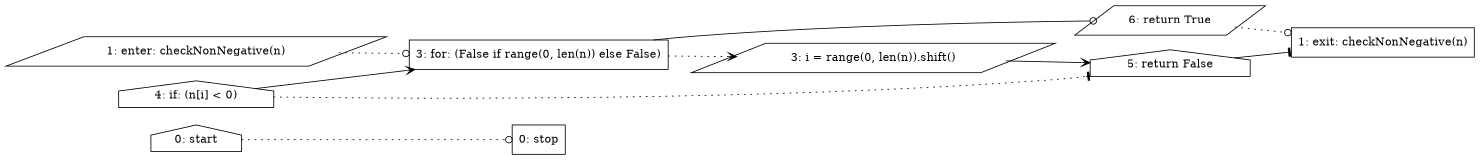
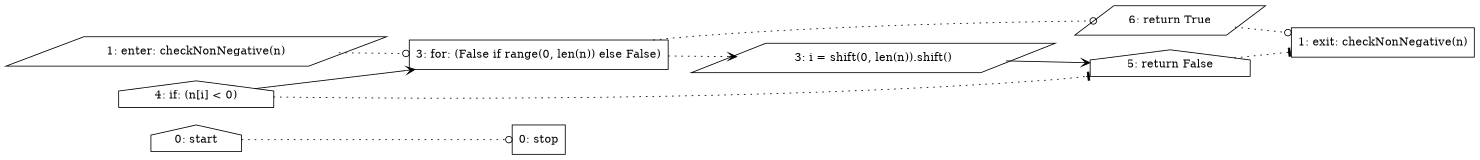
(871, 26) -> (871, 26)
(1261, 55) -> (1261, 55)
(873, 58) -> (873, 58)
